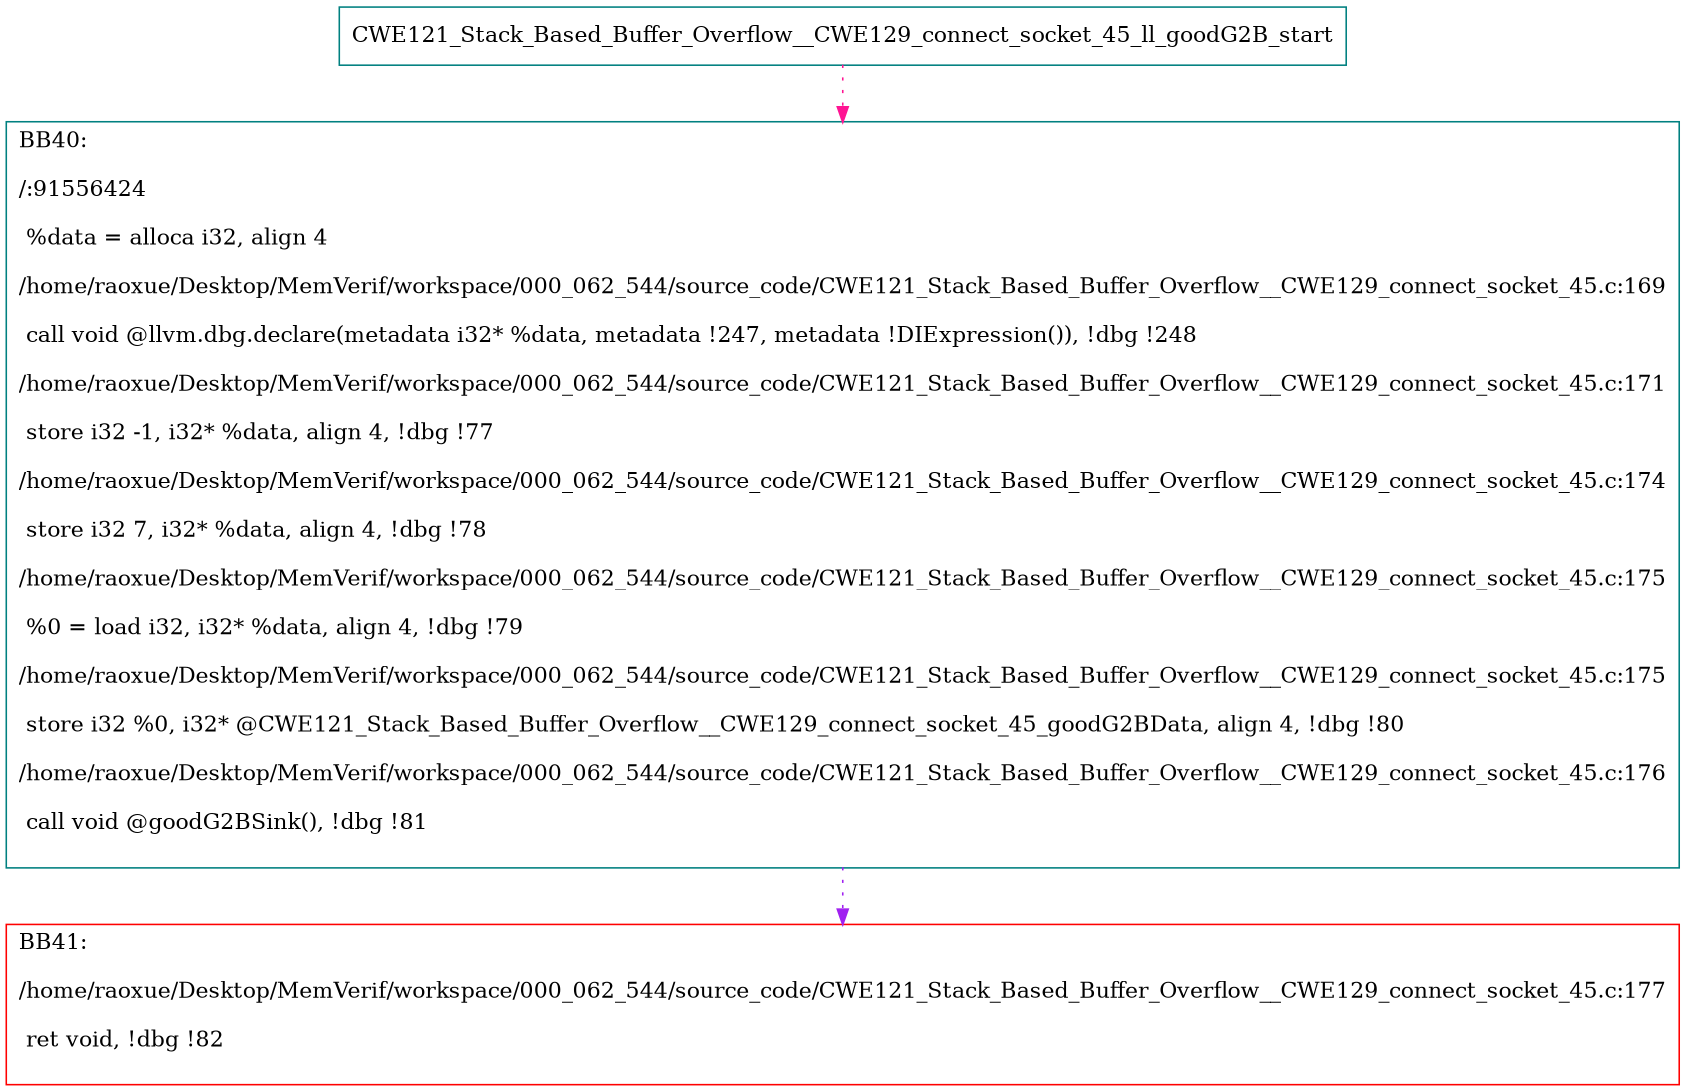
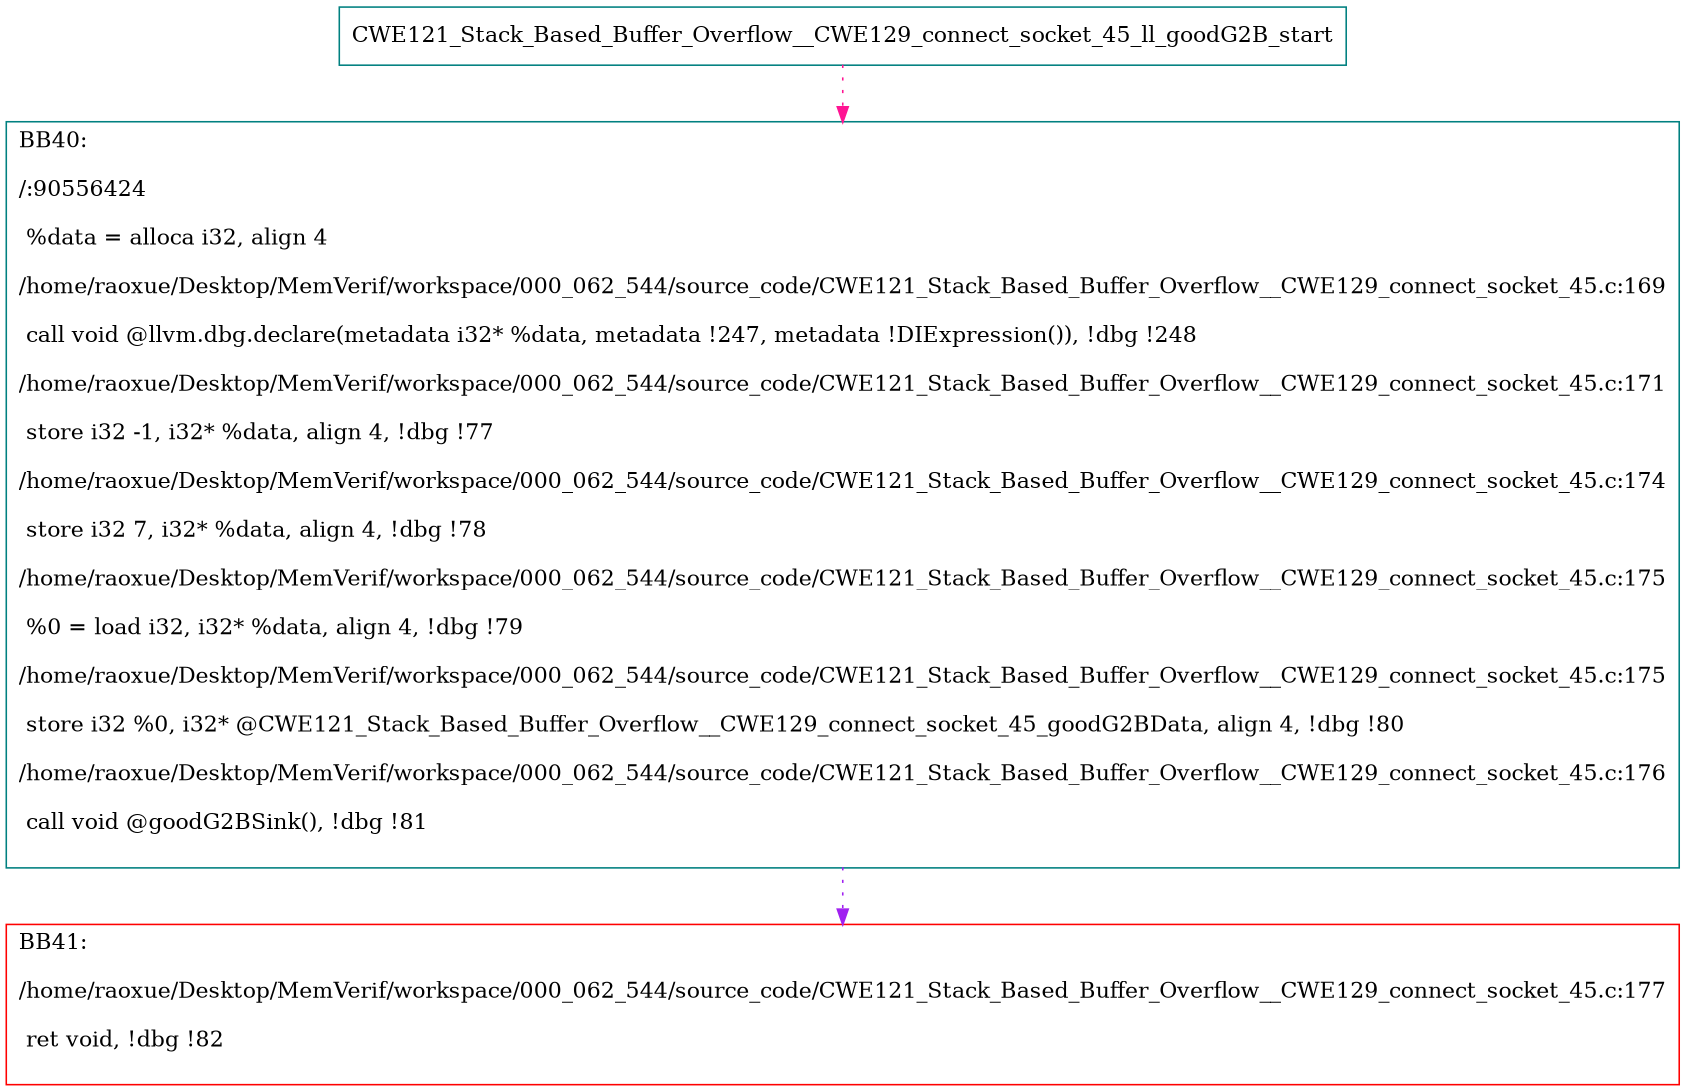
(83, 189) -> (83, 189)
